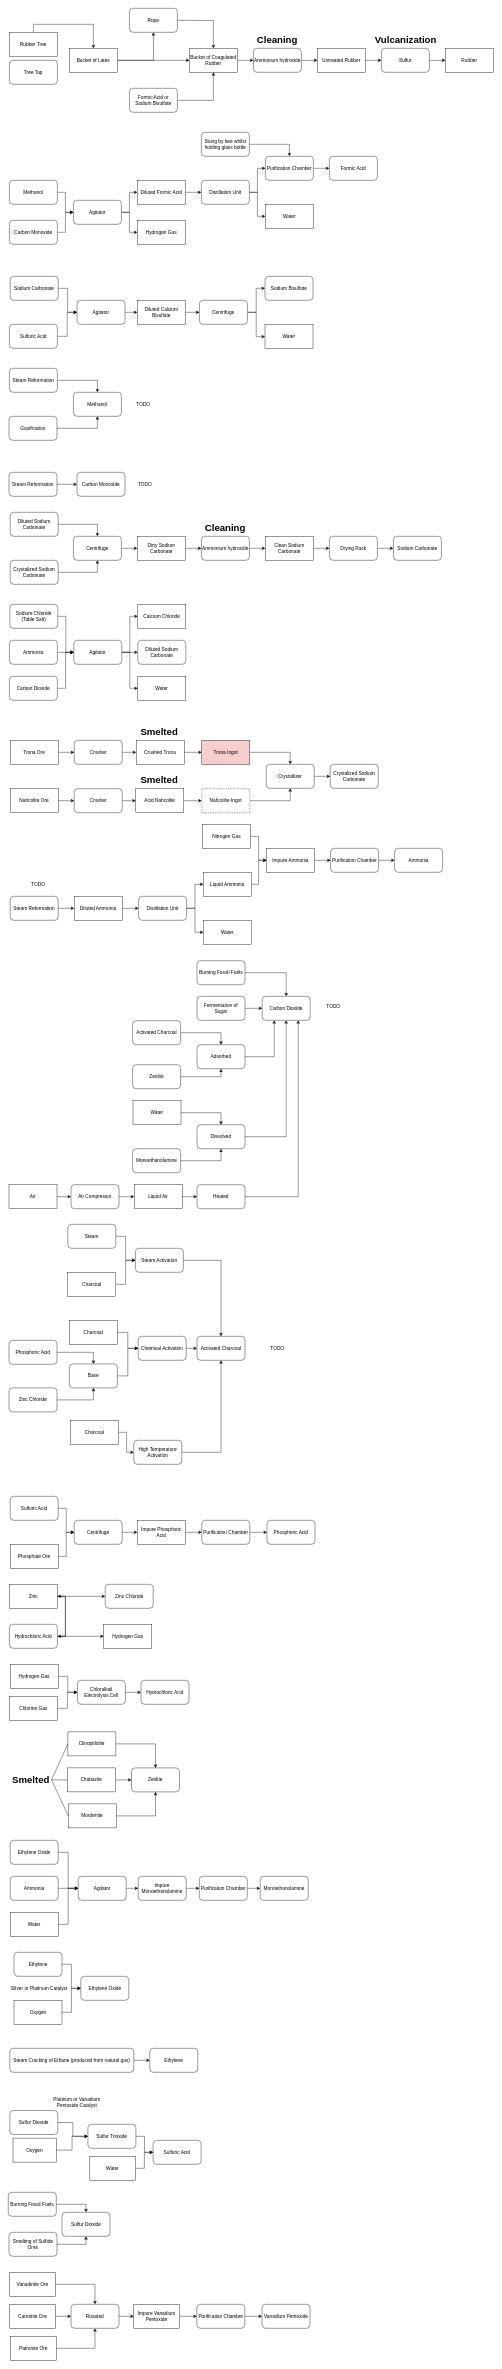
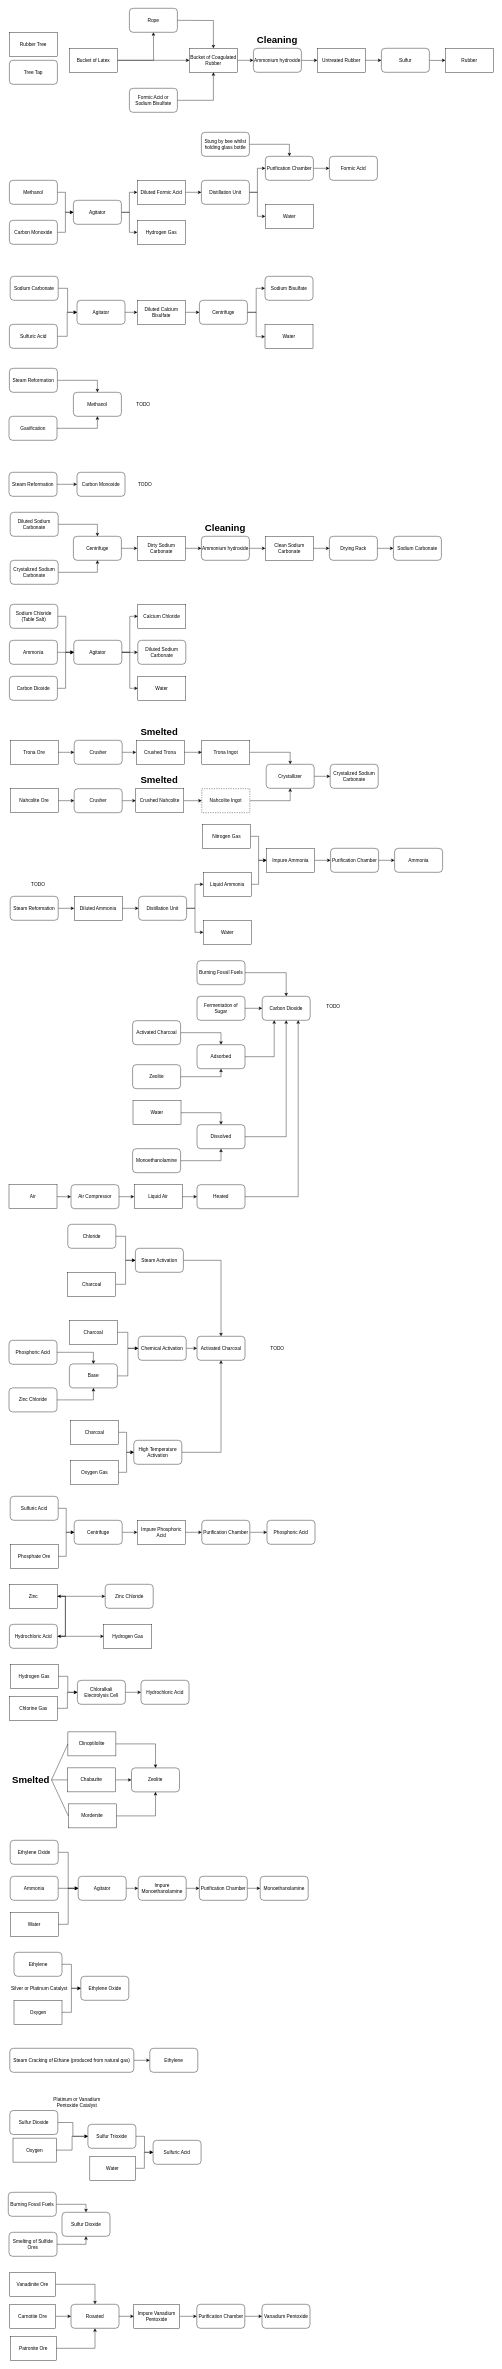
(405, 40) -> none
(93, 44) -> none
(226, 752) -> (226, 752)
(160, 801) -> (160, 801)
(92, 1236) -> (92, 1236)
none -> (127, 1467)
none -> (95, 1472)
